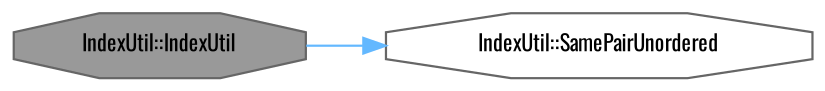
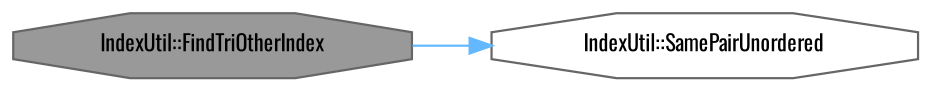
(160, 46) -> (213, 46)
